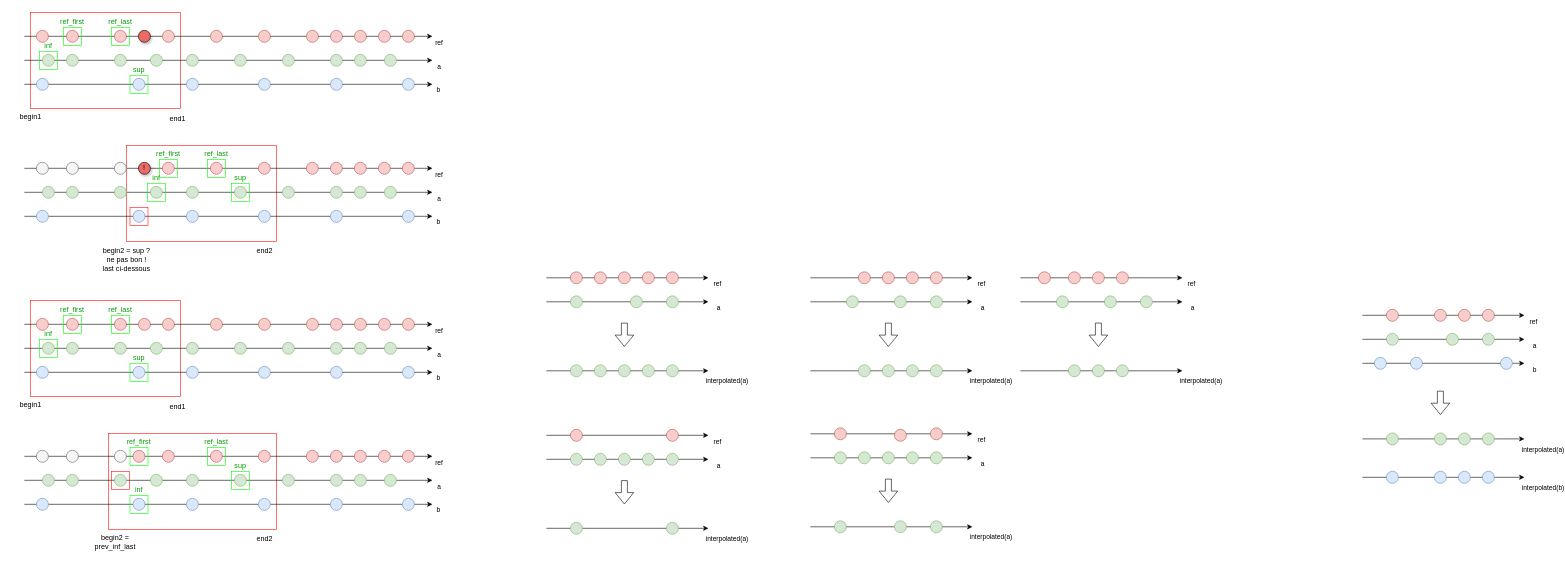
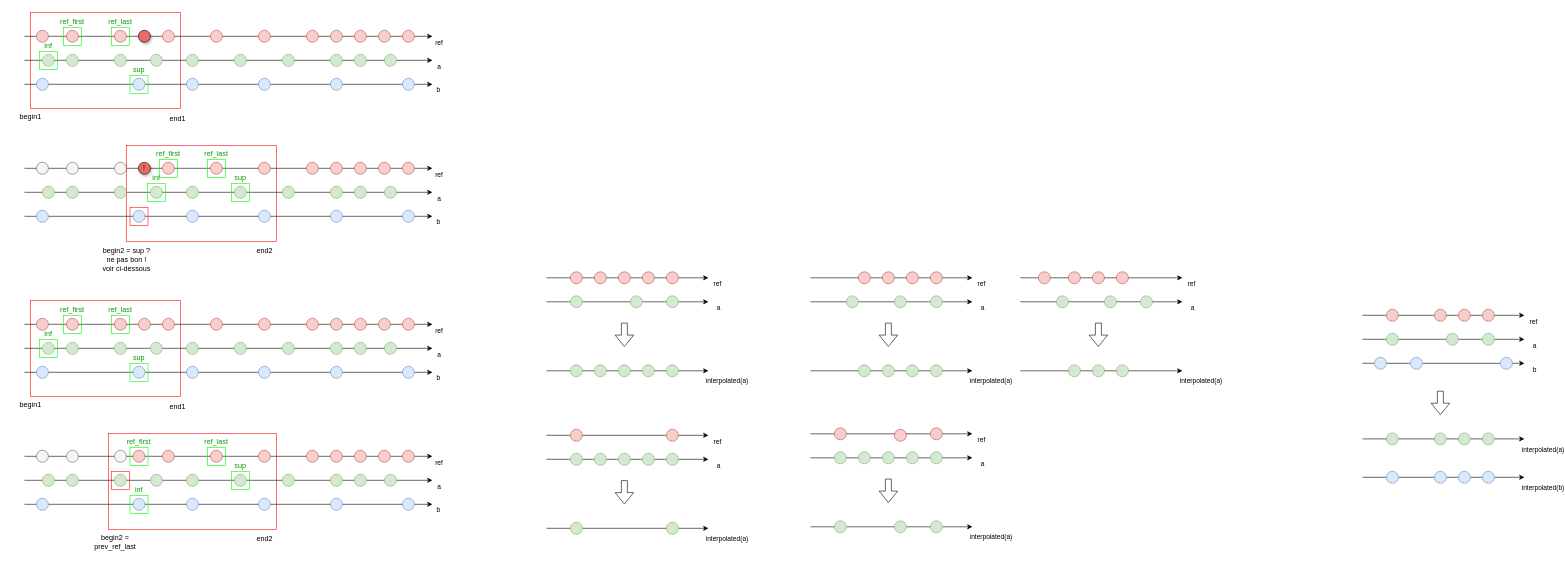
(127, 260) -> (127, 260)
(115, 542) -> (115, 542)
